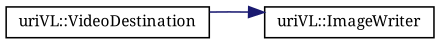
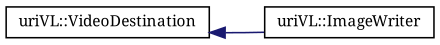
(229, 12) -> (245, 33)
